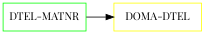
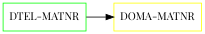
(158, 17) -> (158, 17)
